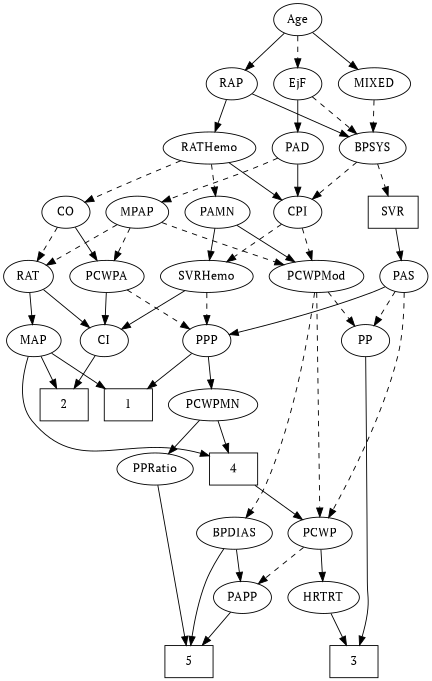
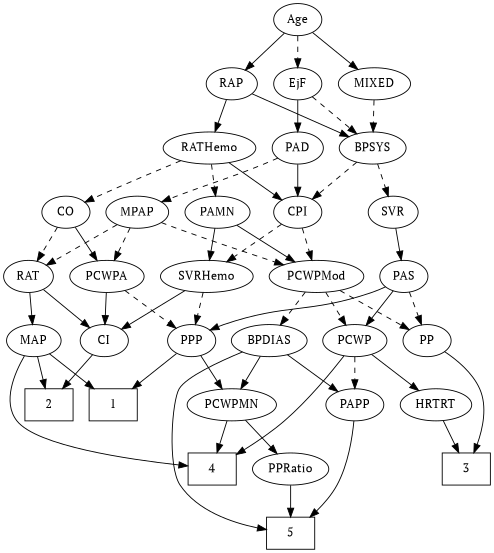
(393, 212) -> (393, 212)
none -> (253, 369)
(382, 405) -> (383, 304)
(275, 500) -> (299, 408)
